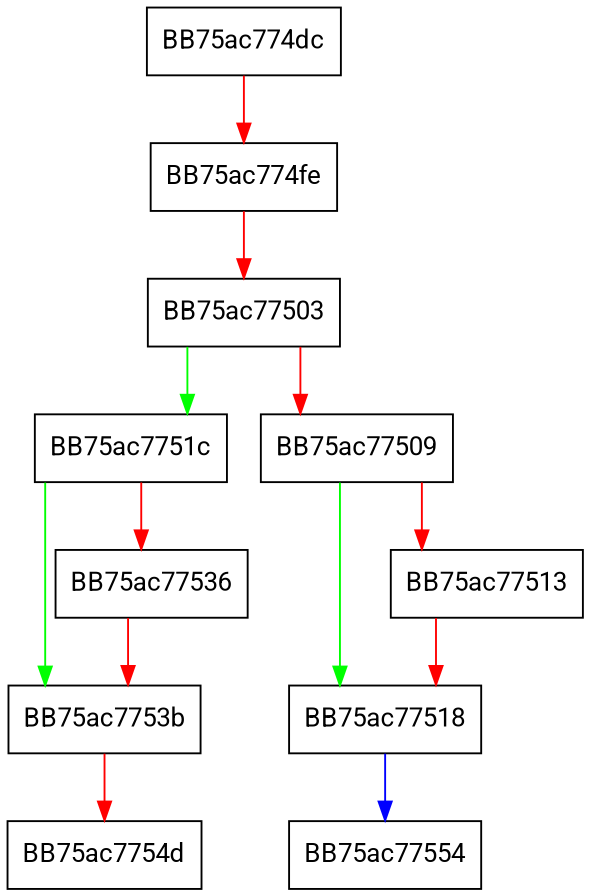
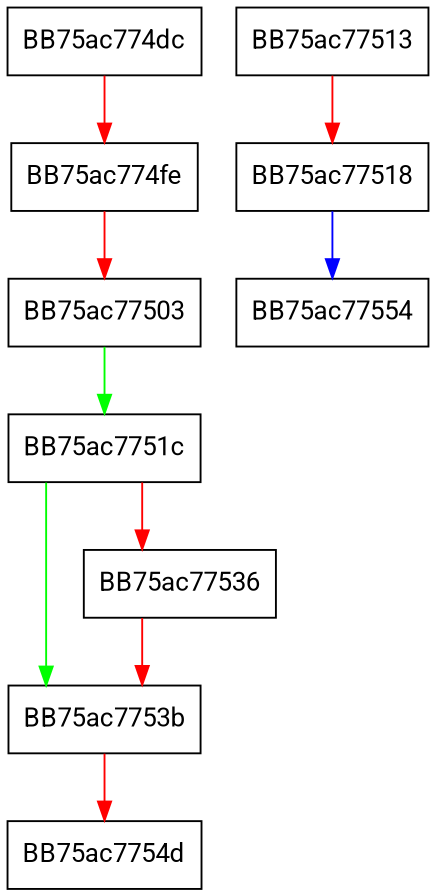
(357, 448) -> none
